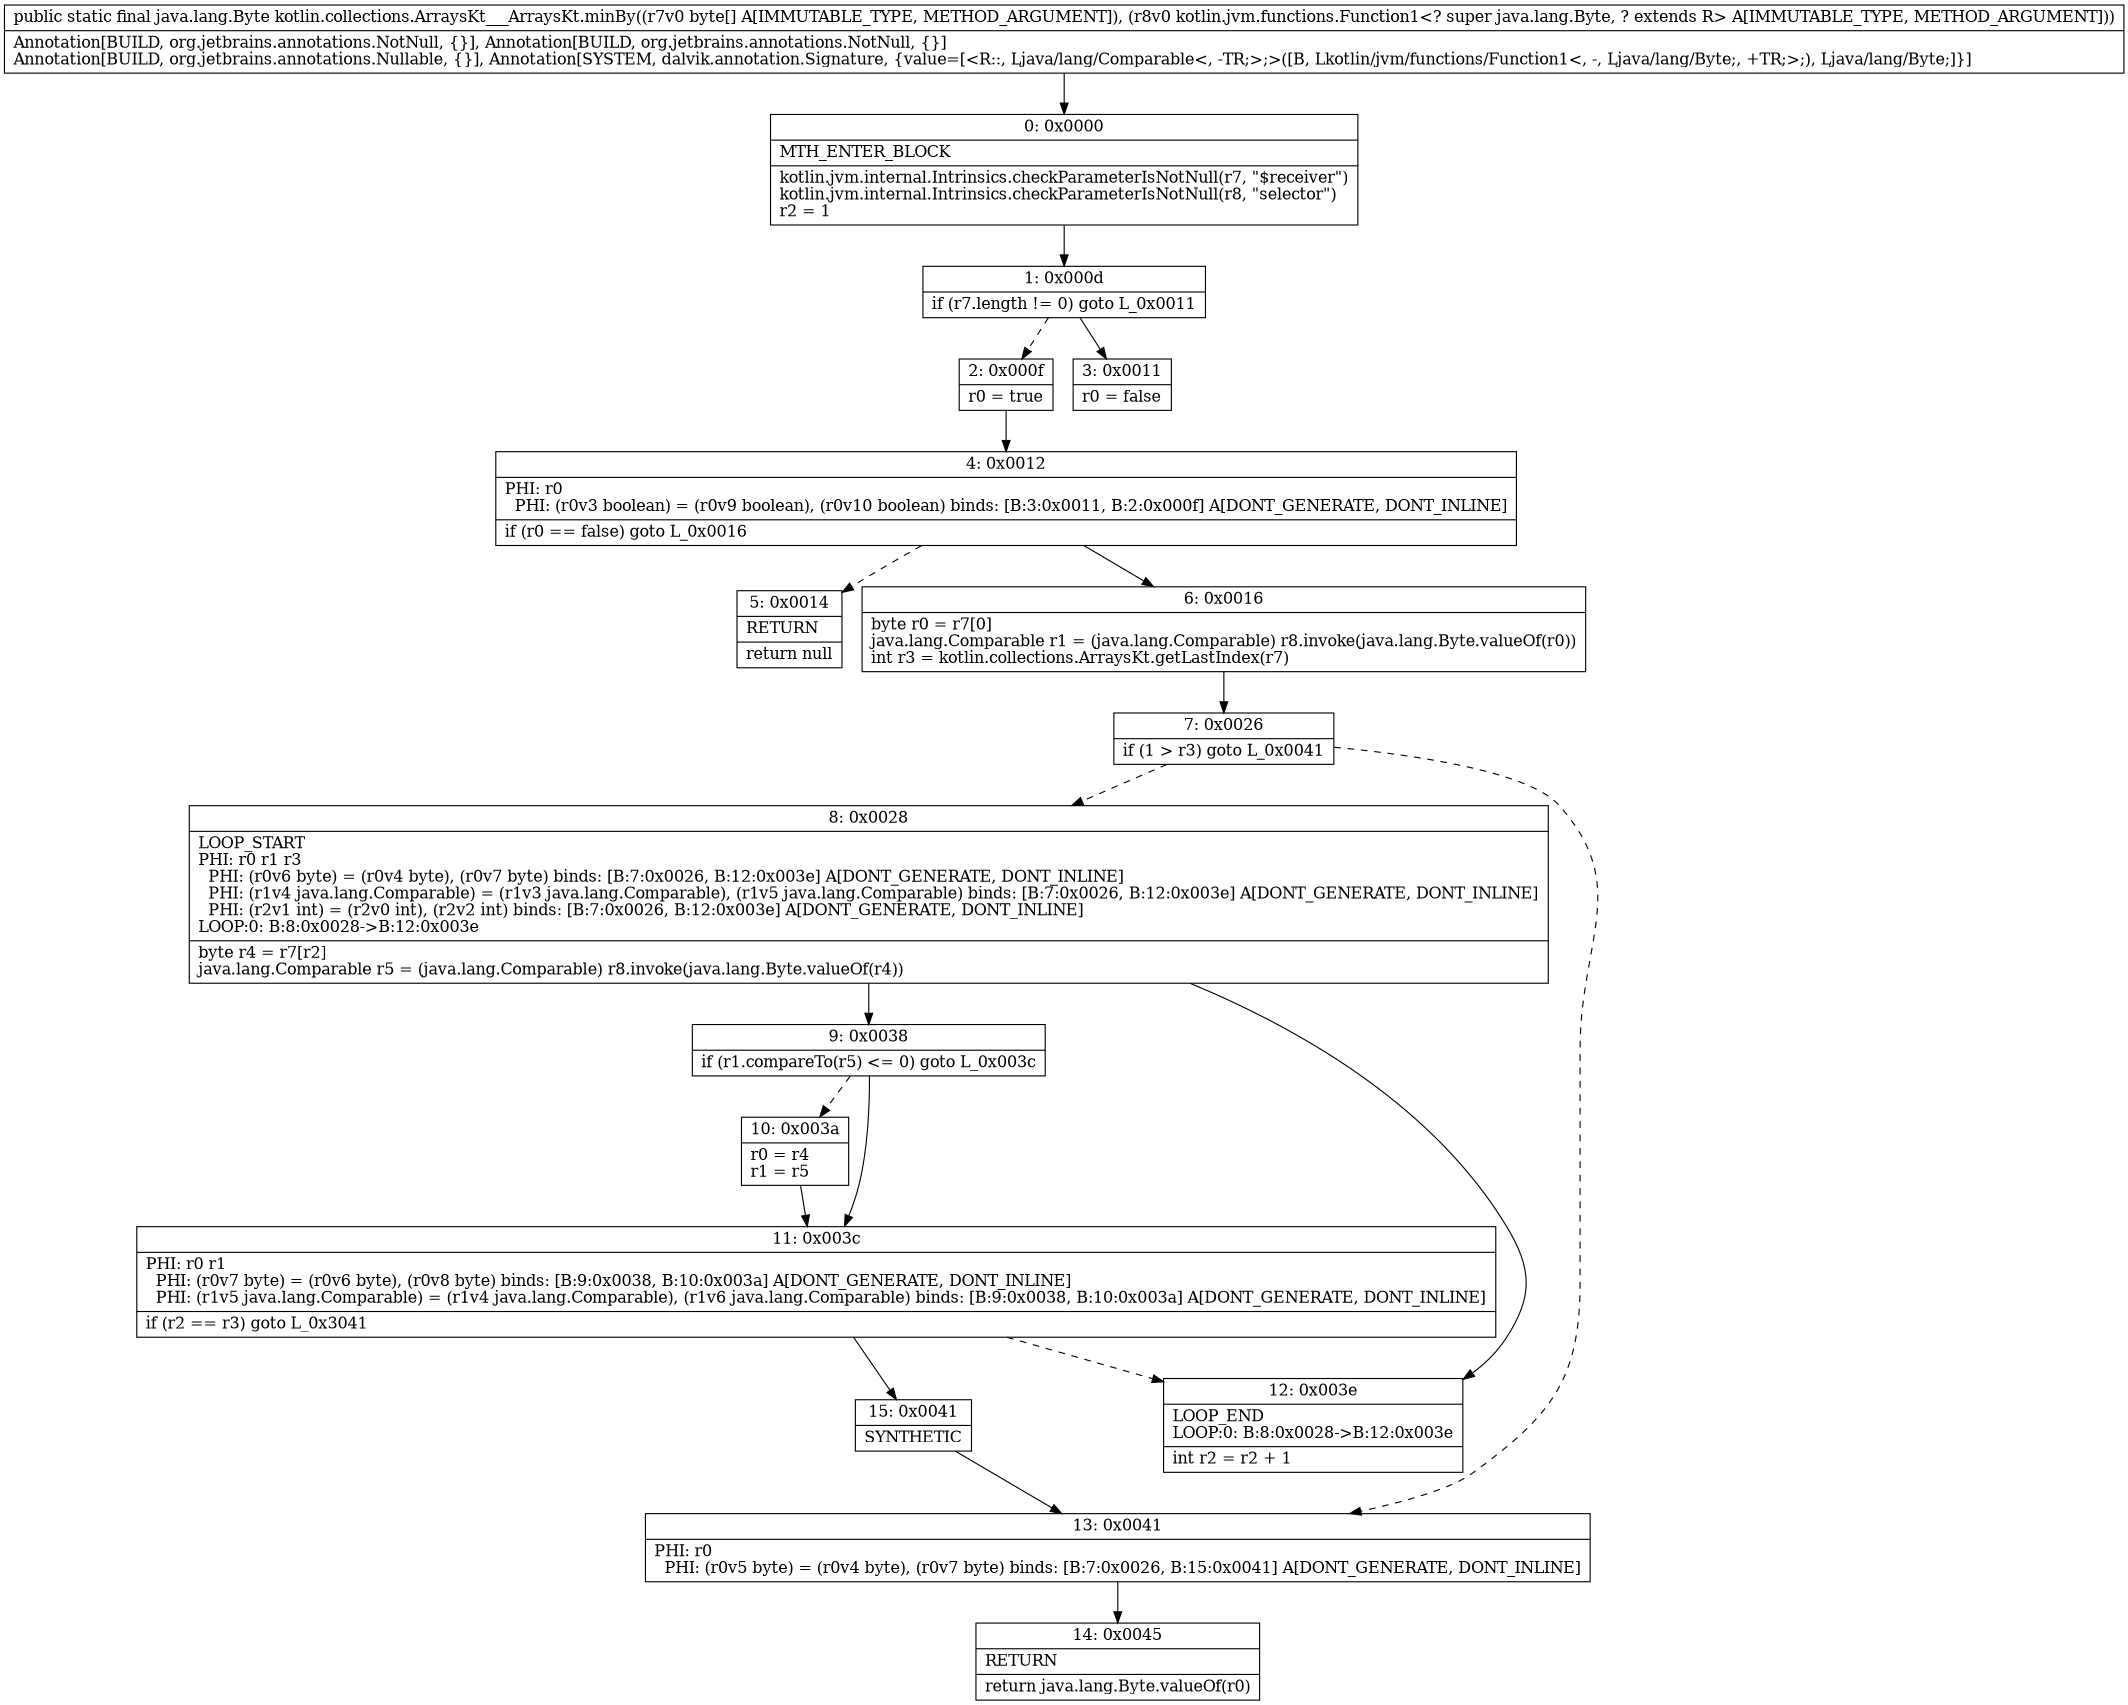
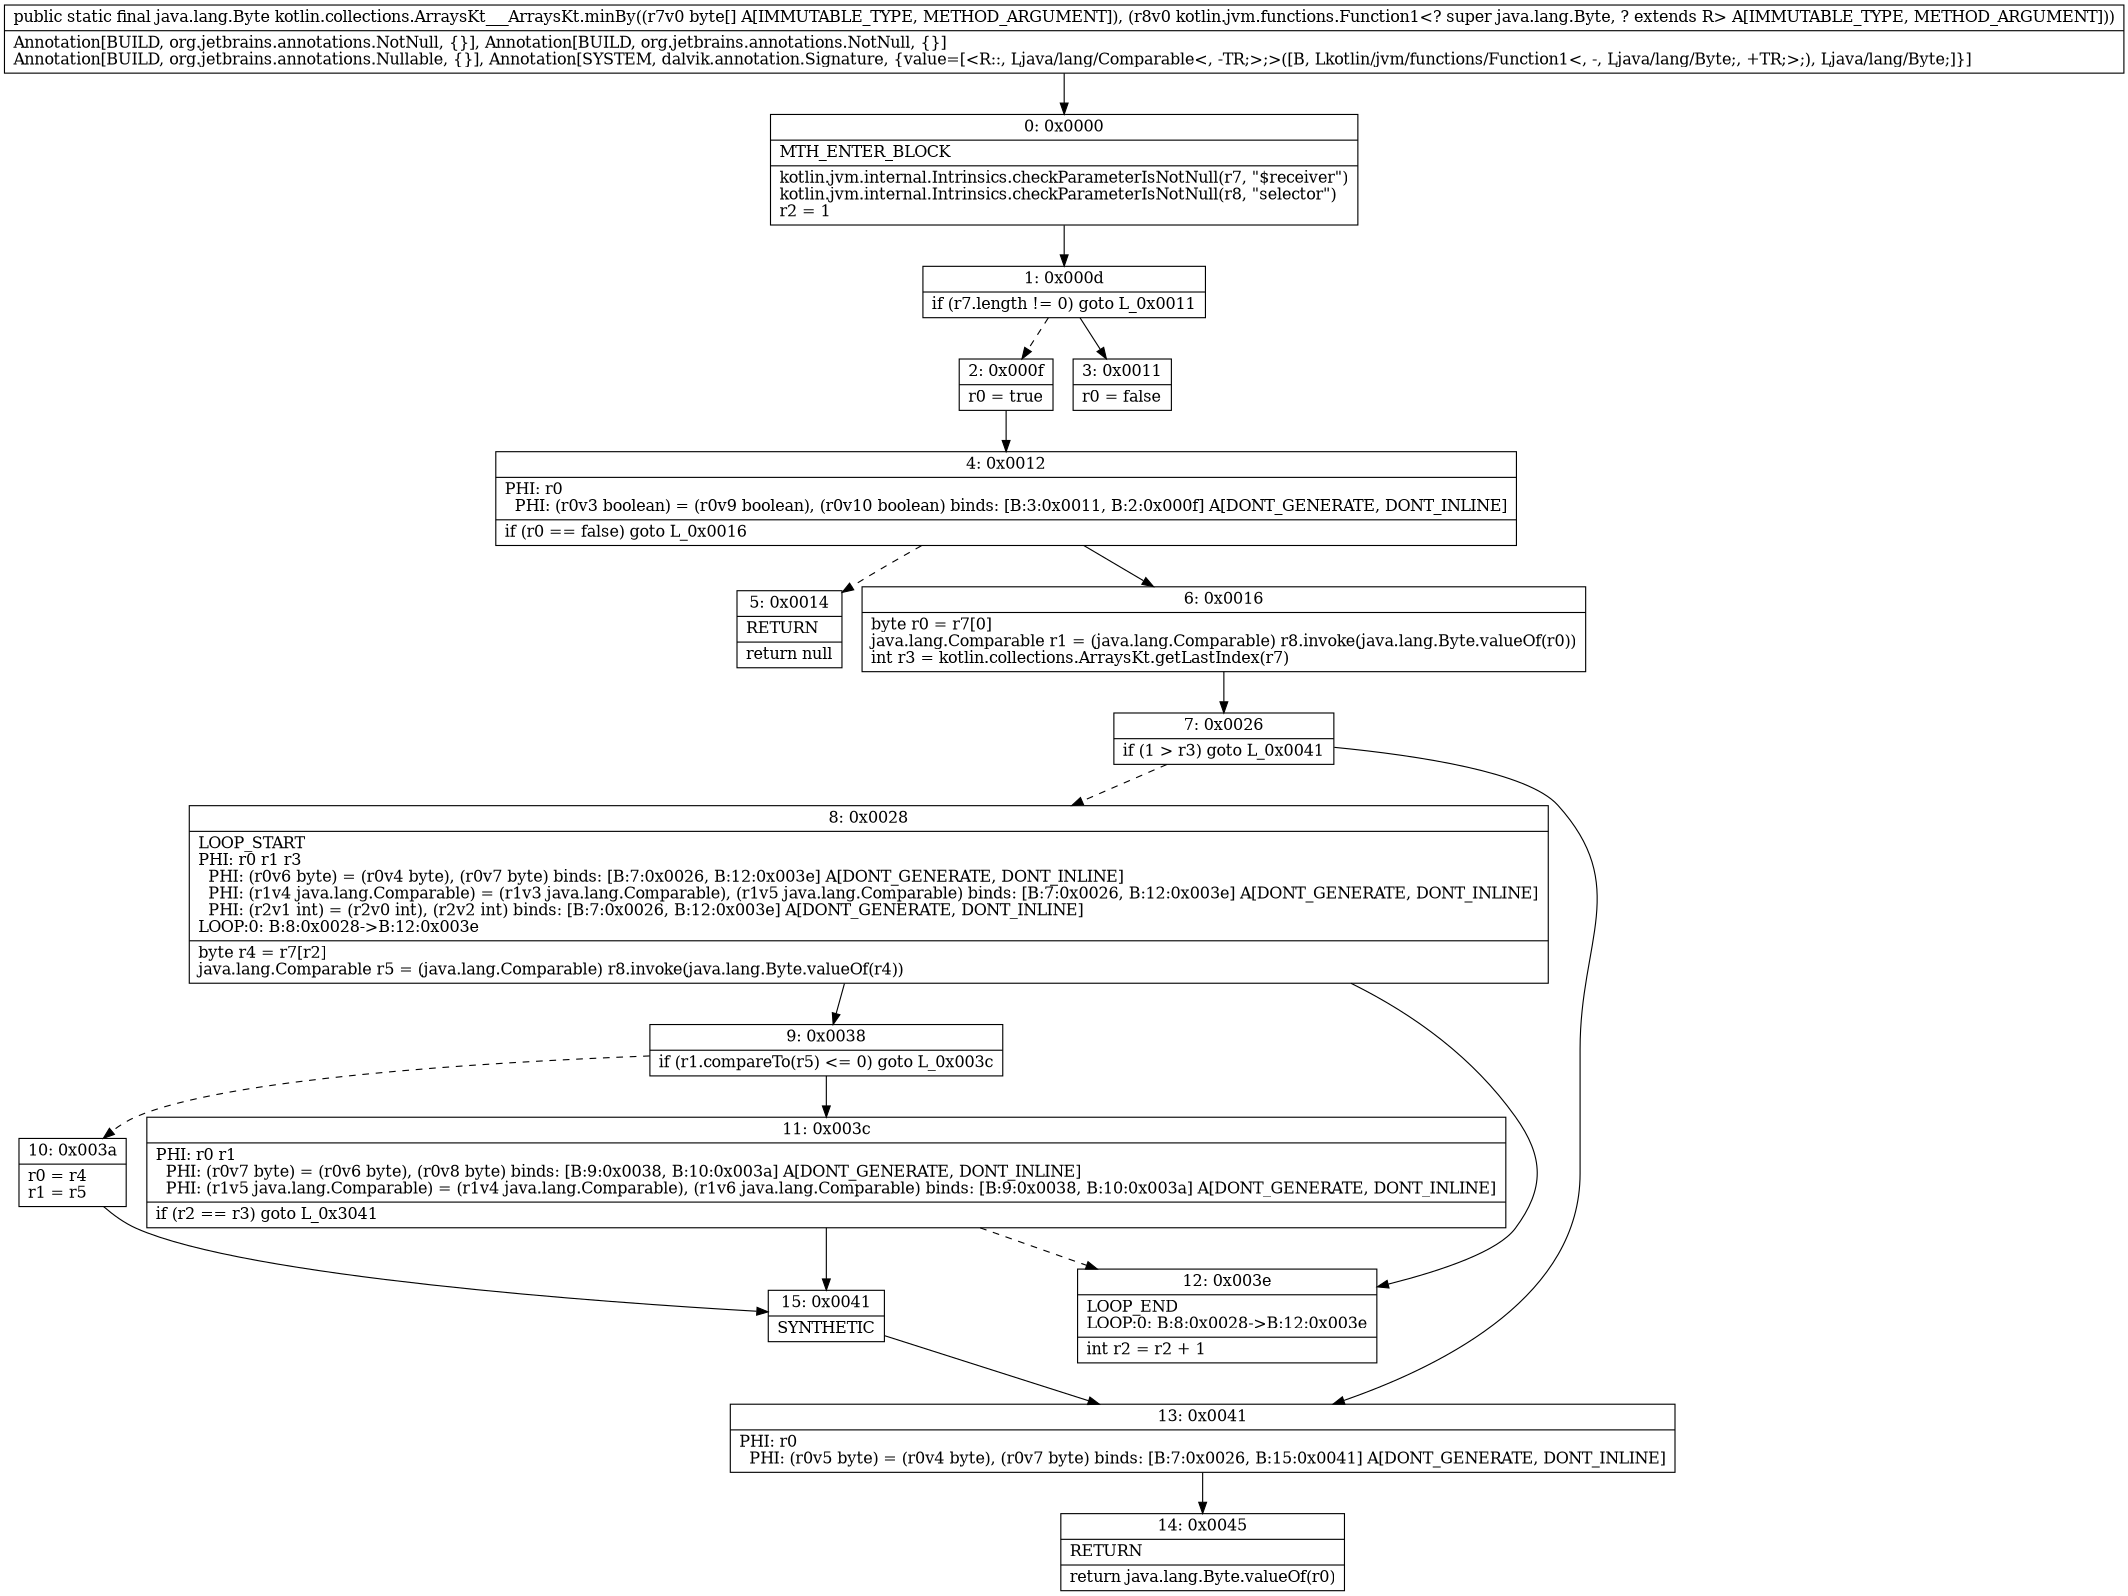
(1580, 1095) -> (1581, 1041)
(803, 1200) -> (424, 1284)
